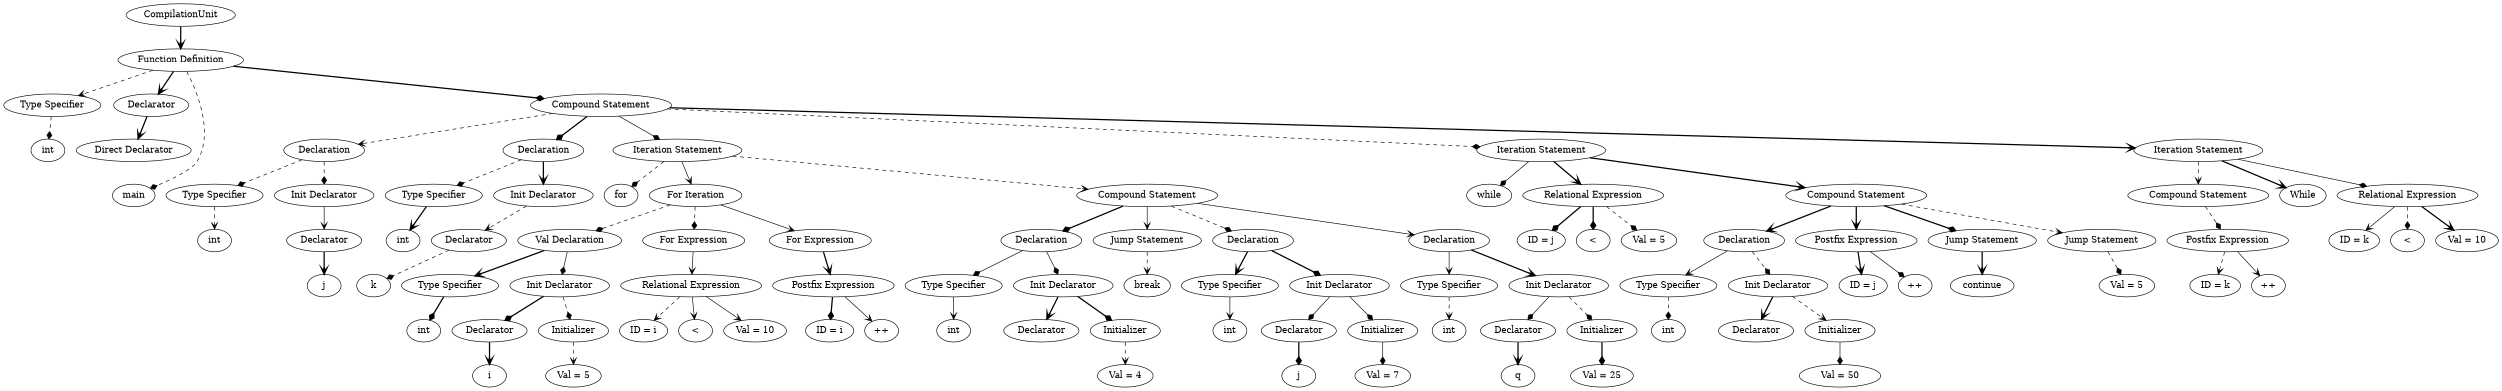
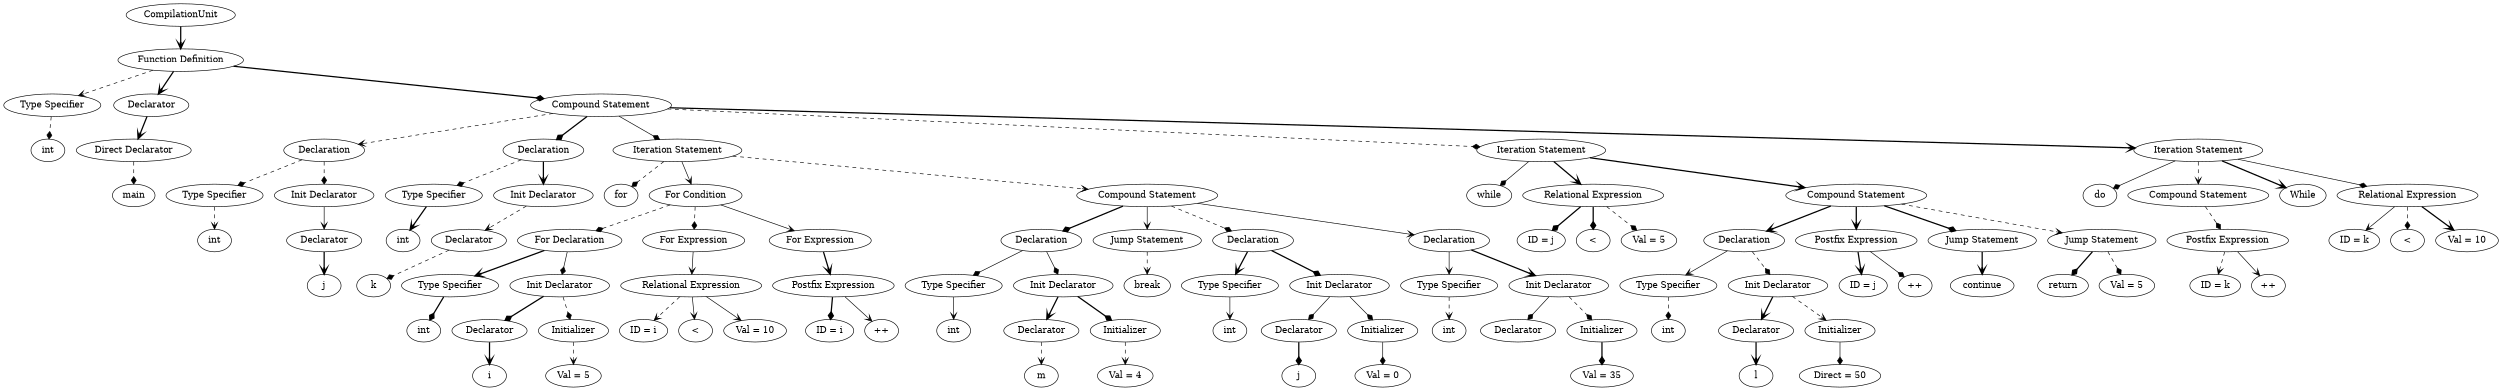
(204, 139) -> (134, 169)
(696, 195) -> (696, 195)
none -> (2100, 195)
(570, 241) -> (570, 241)
none -> (2063, 286)
none -> (1041, 376)
(1383, 376) -> (1383, 376)
(1518, 376) -> none
(1602, 376) -> (1602, 376)
none -> (1756, 376)
(1840, 376) -> (1840, 376)
